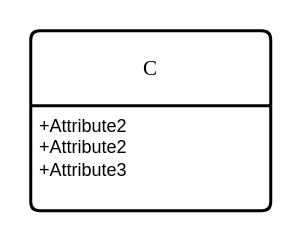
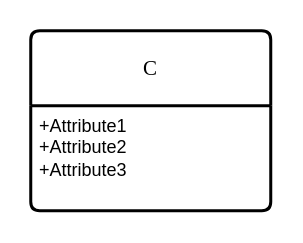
(93, 149) -> (93, 149)
